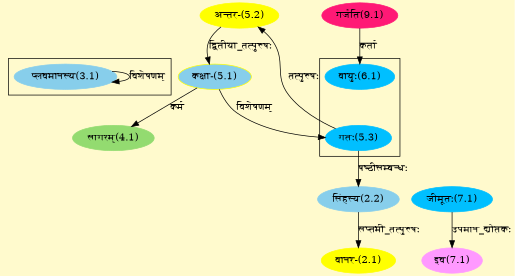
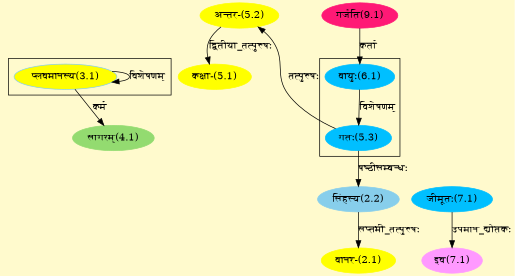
(65, 77) -> (65, 77)
(215, 77) -> (215, 77)
(167, 105) -> (87, 105)
(262, 125) -> (359, 104)
